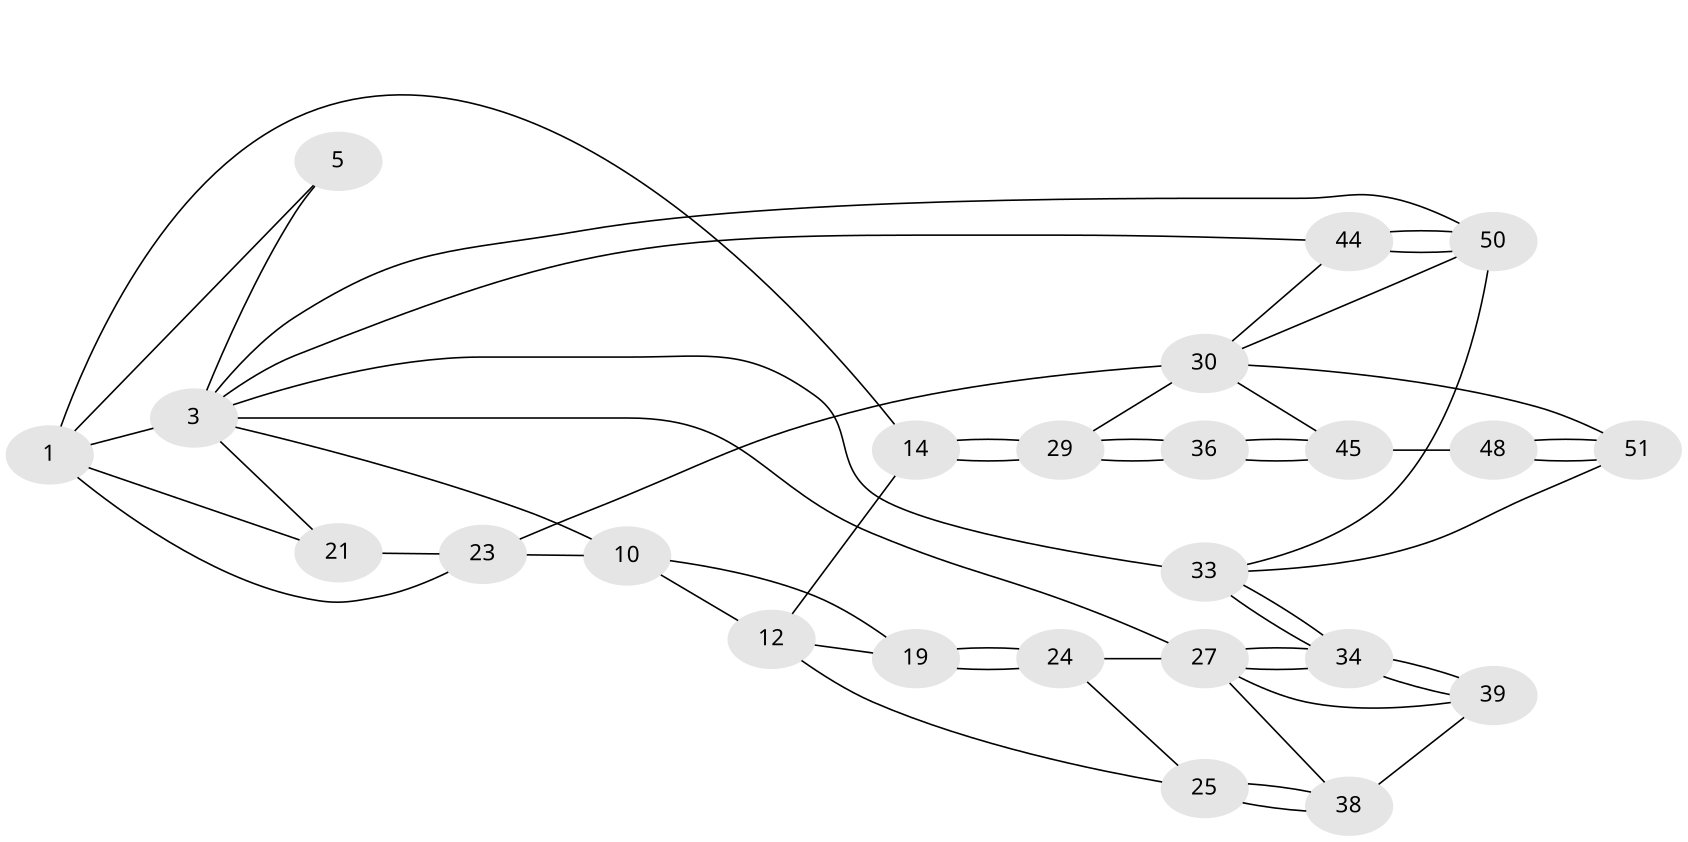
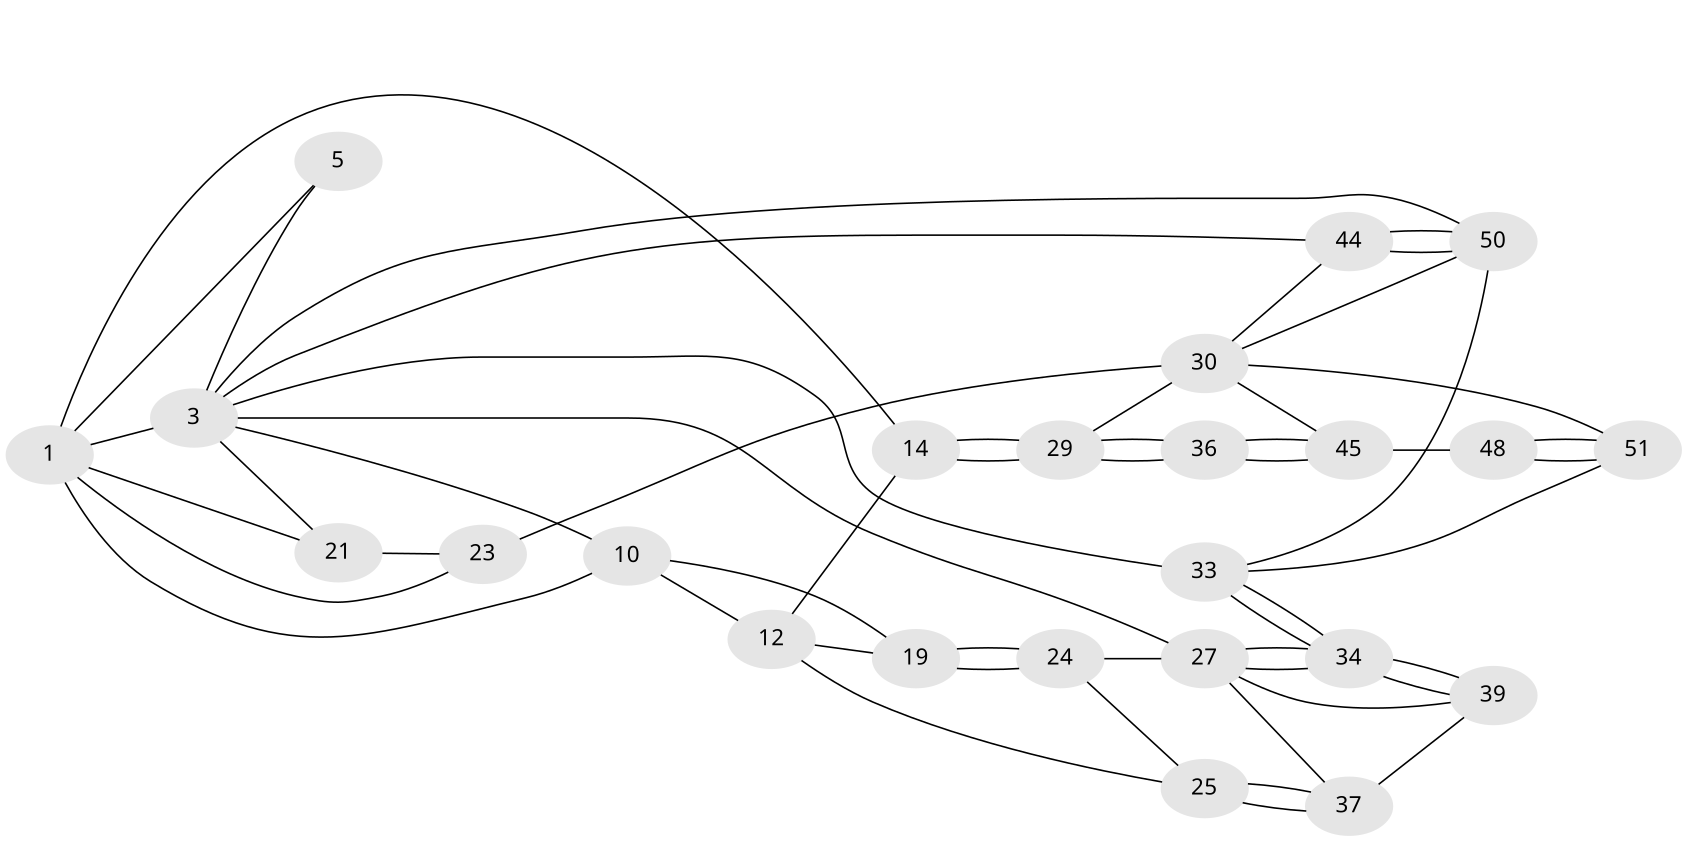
(555, 555) -> (304, 636)
(1349, 806) -> (1349, 806)
